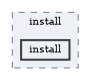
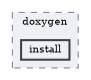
(45, 22) -> (45, 22)
